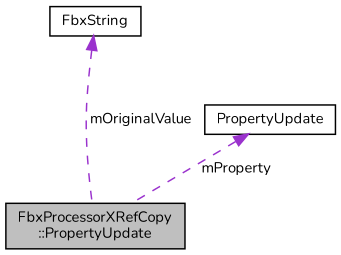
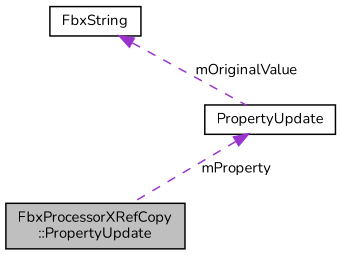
(86, 127) -> (190, 74)
